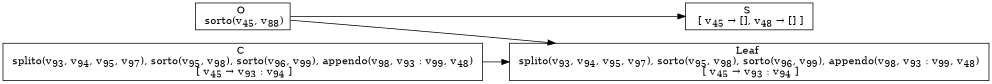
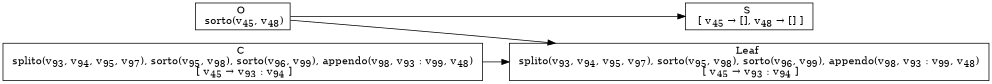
(274, 21) -> (274, 21)
